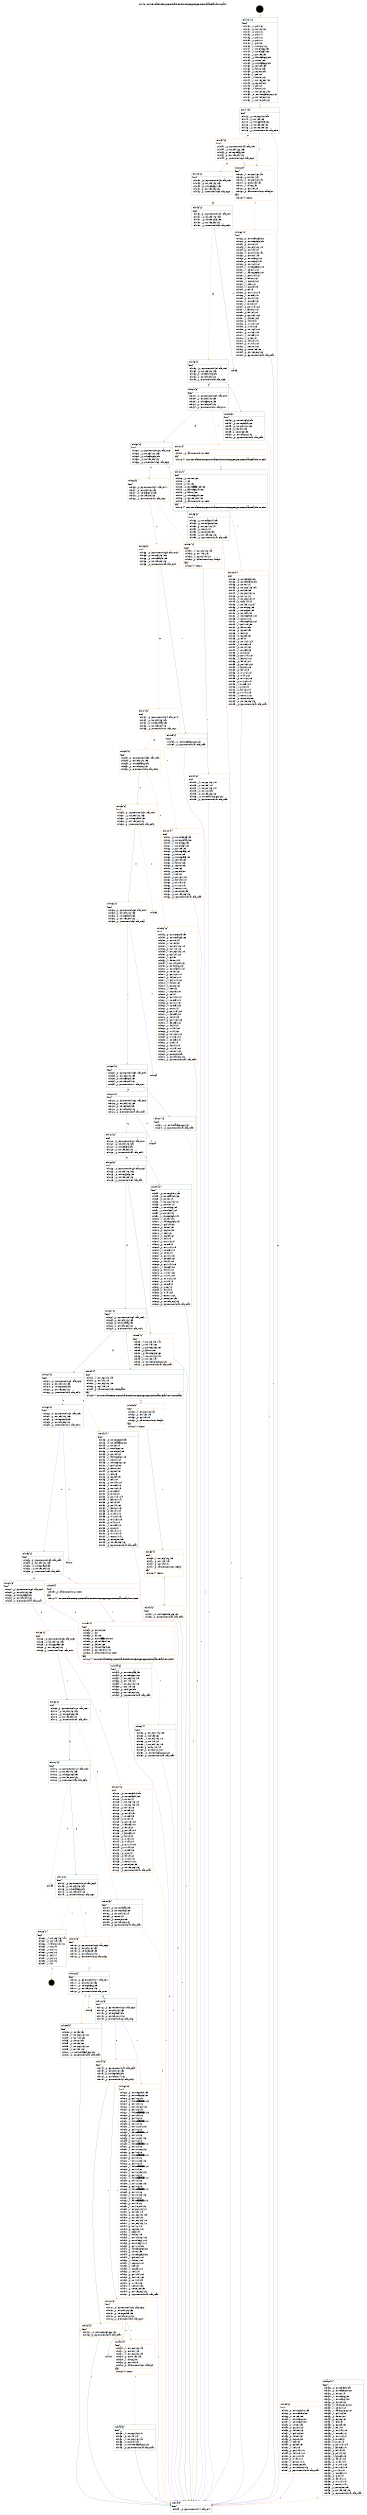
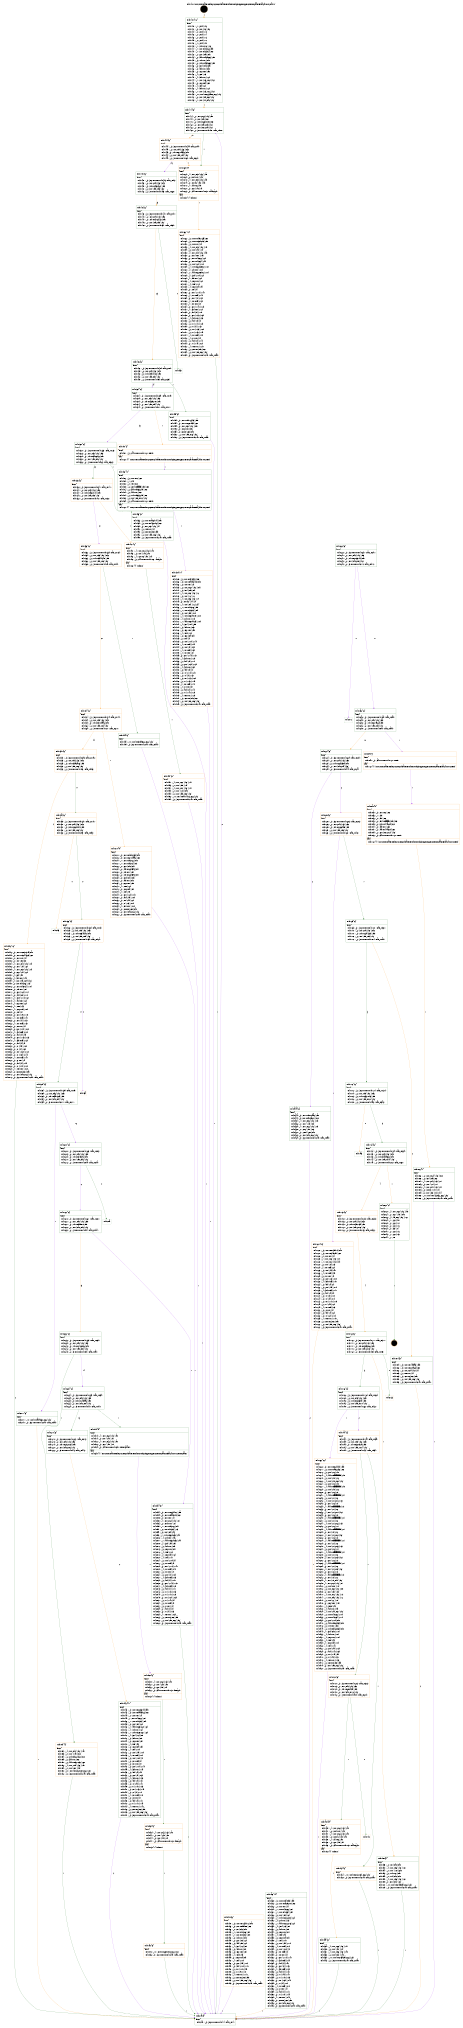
(62, 1400) -> none
